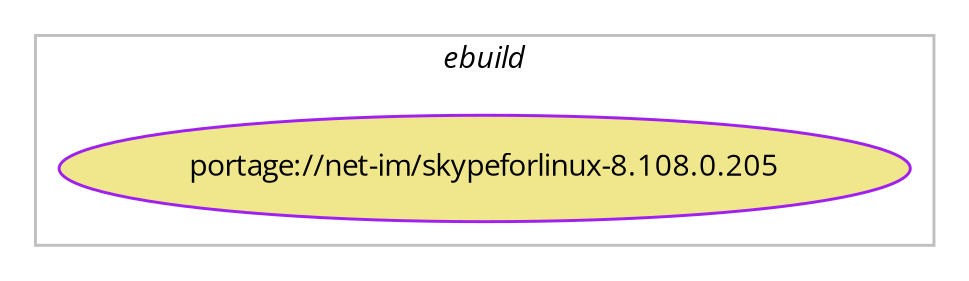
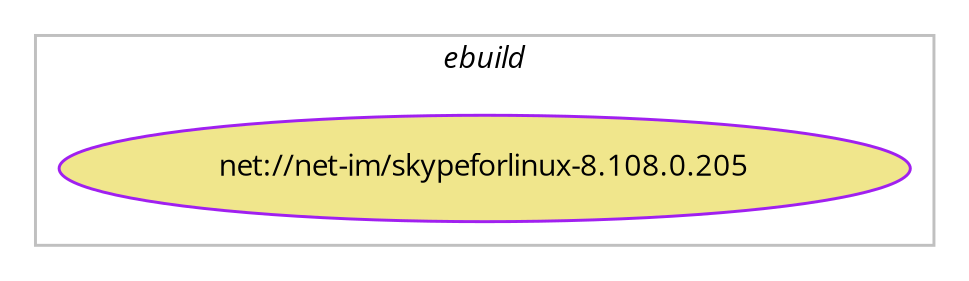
(485, 168) -> (485, 168)
